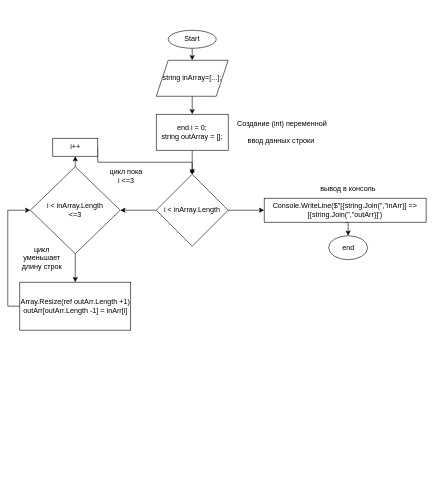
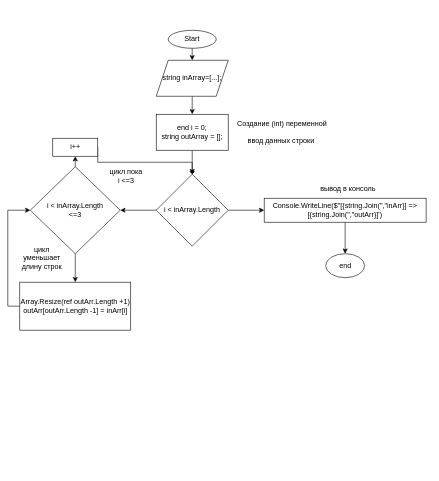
(348, 248) -> (345, 266)
